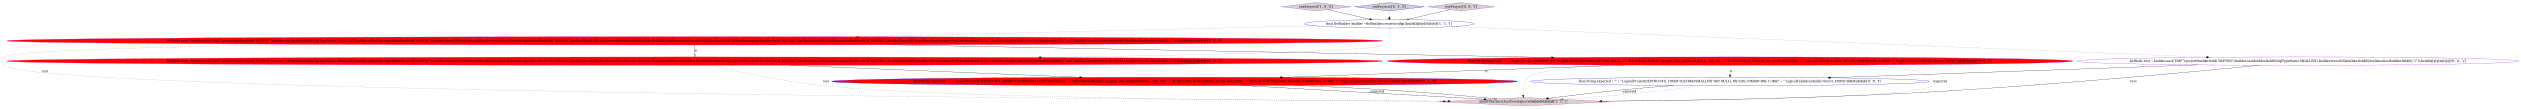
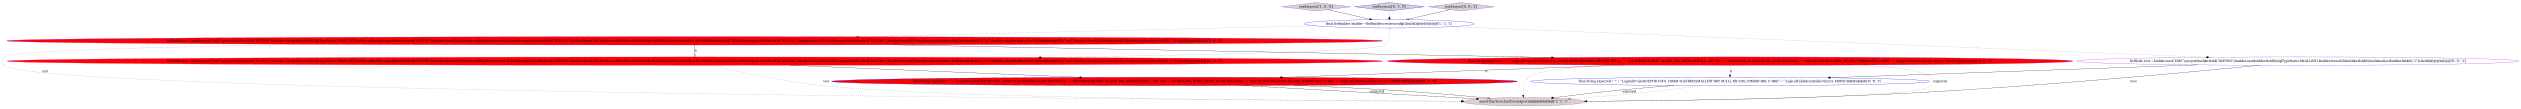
(1524, 102) -> (1524, 102)
